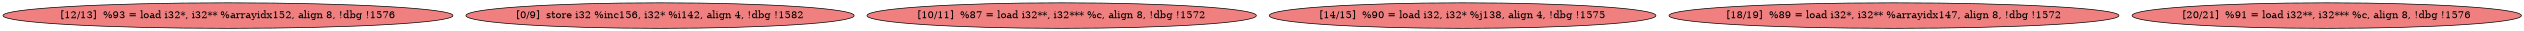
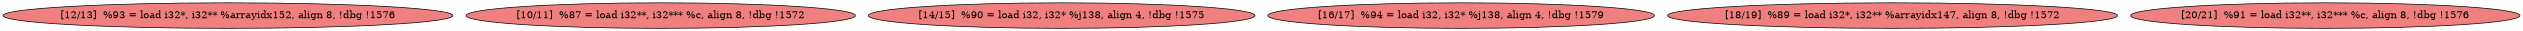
(660, 16) -> none
none -> (1461, 16)
